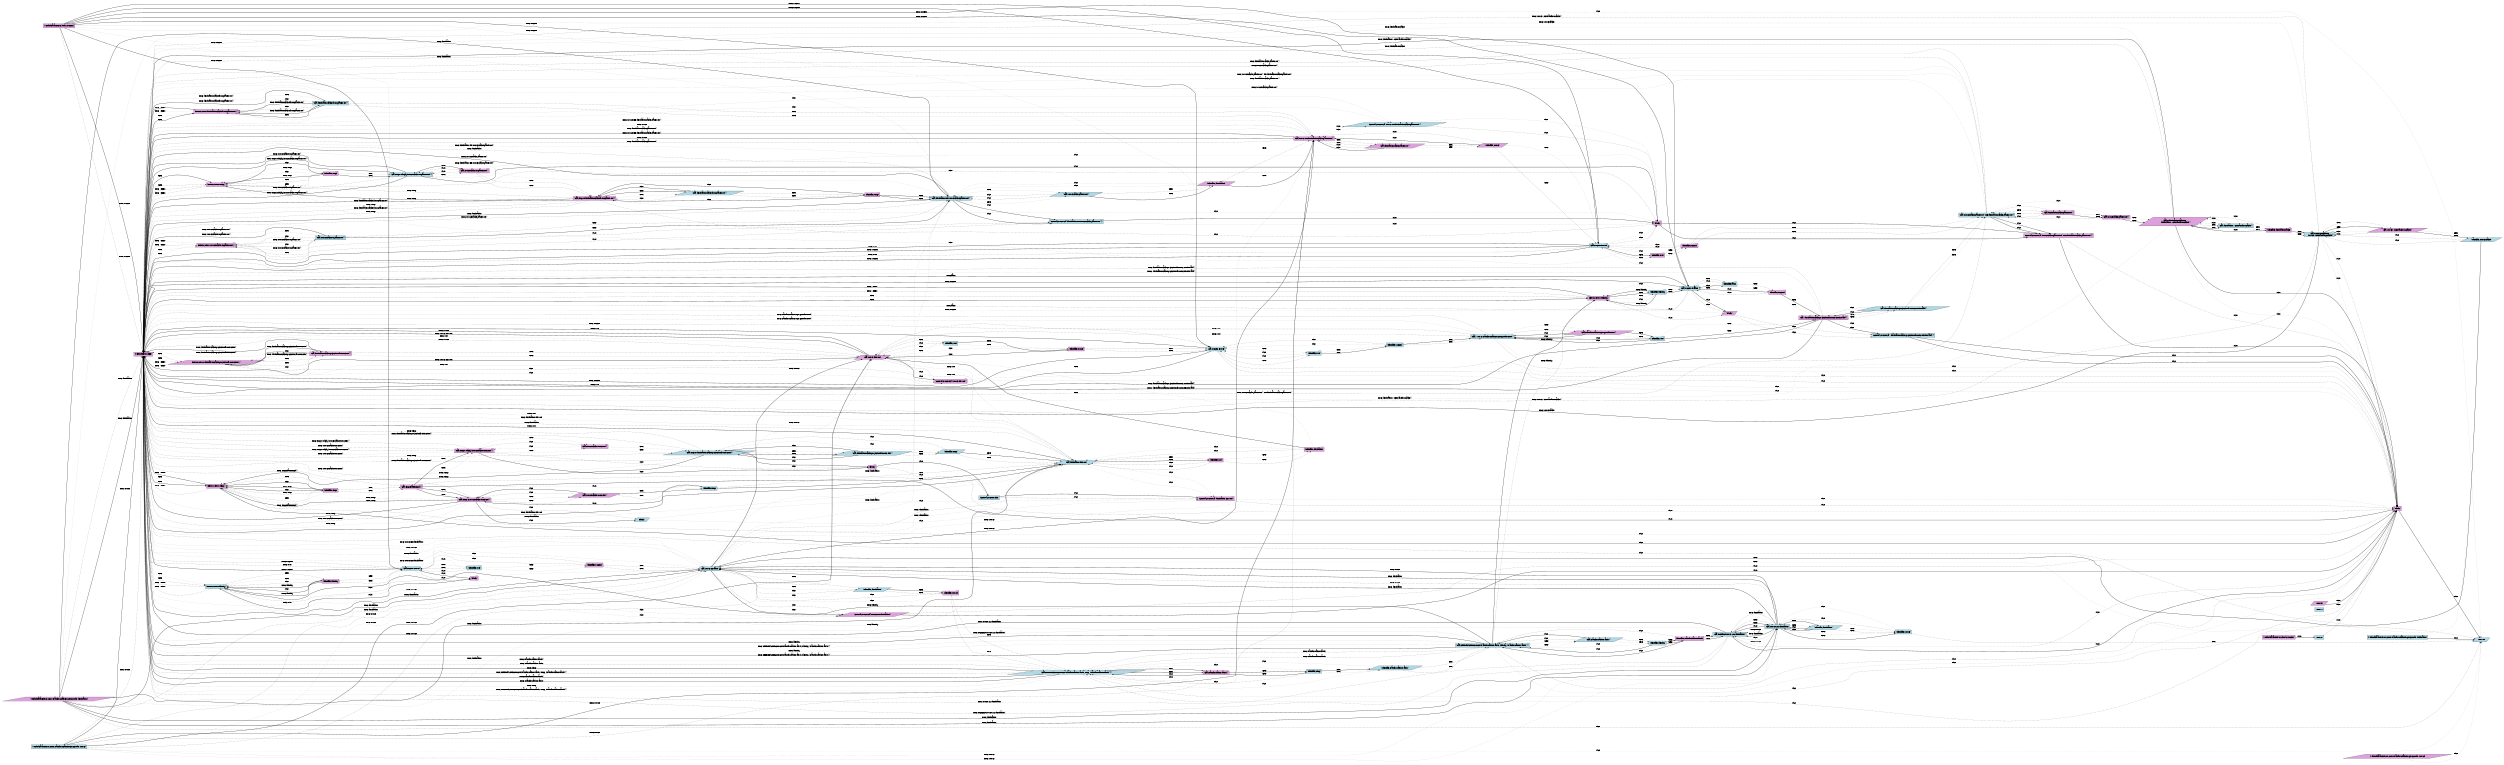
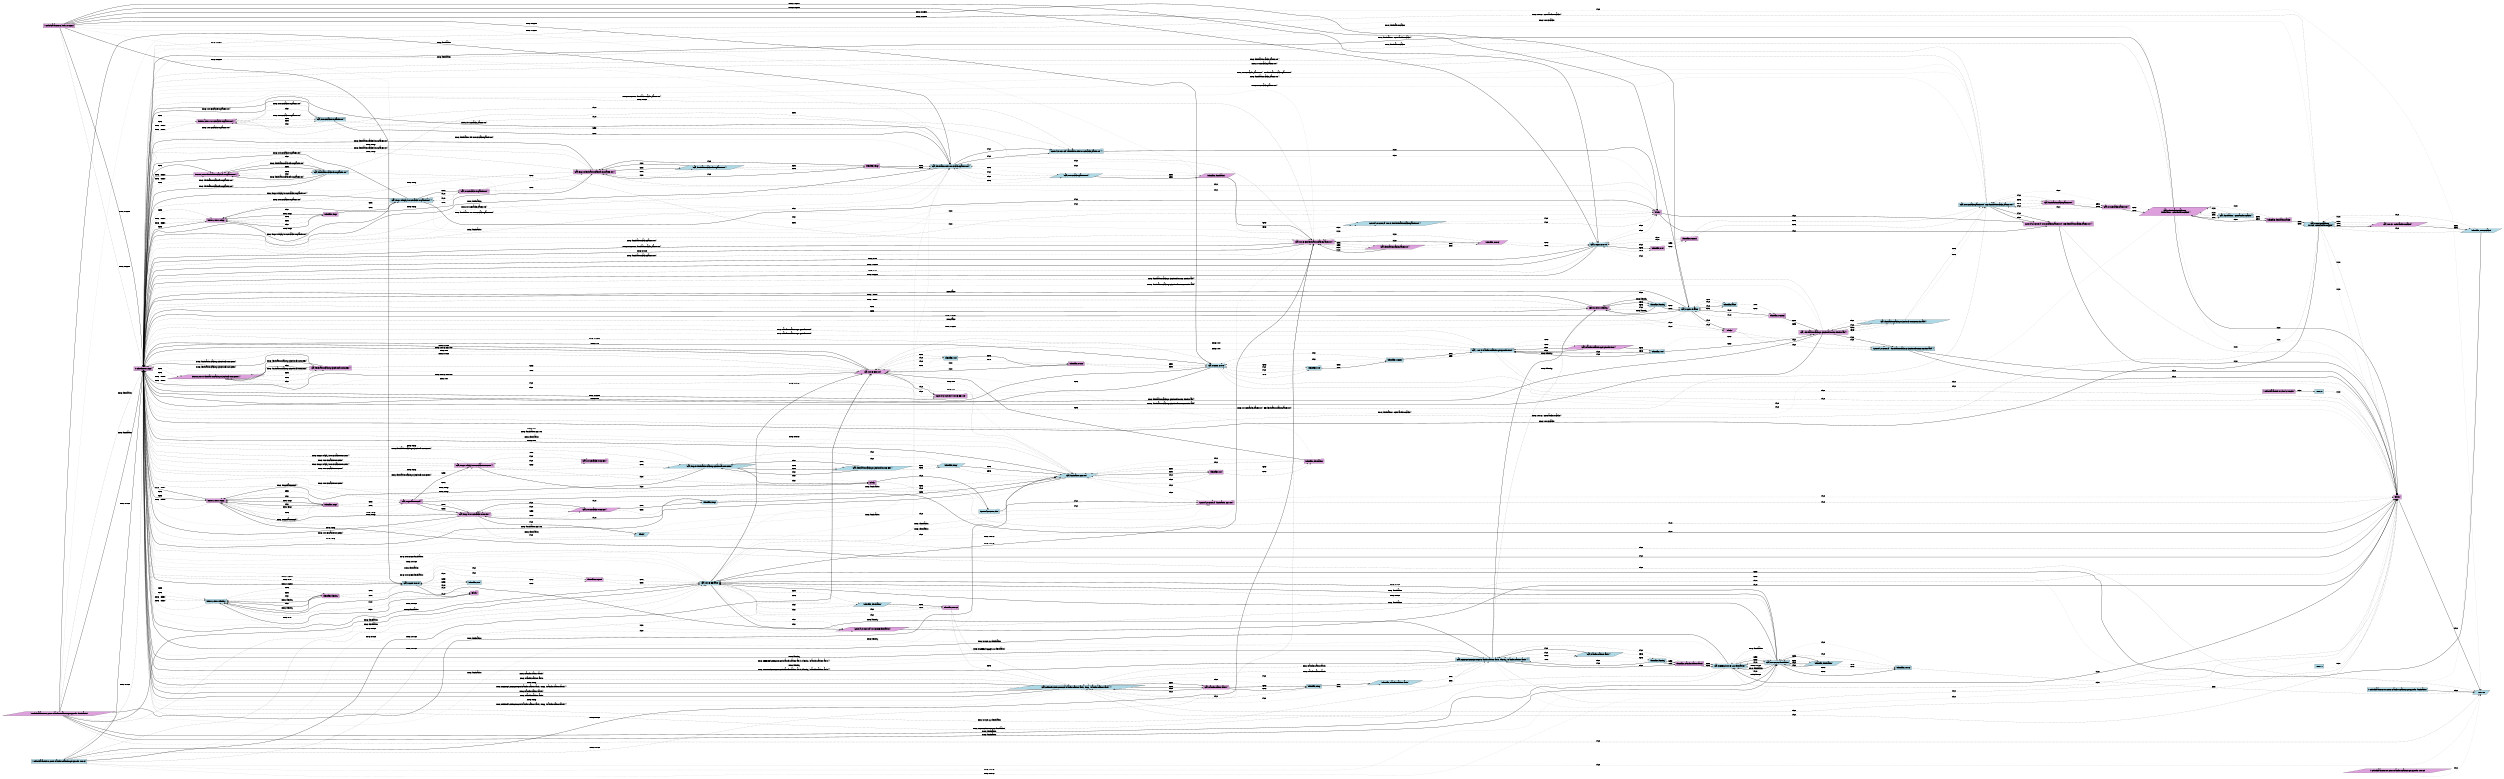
(2319, 603) -> none
